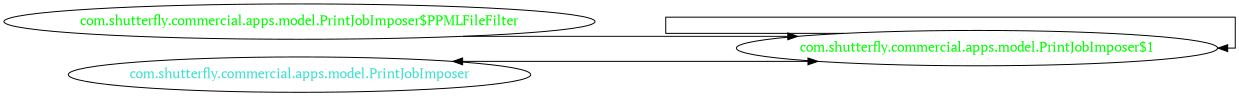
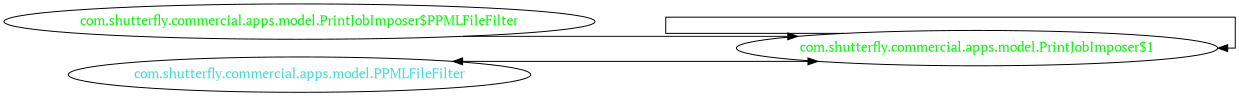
(299, 75) -> (299, 75)
